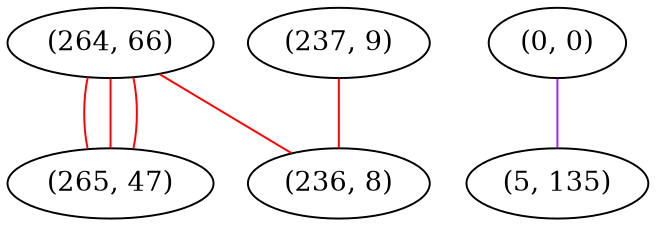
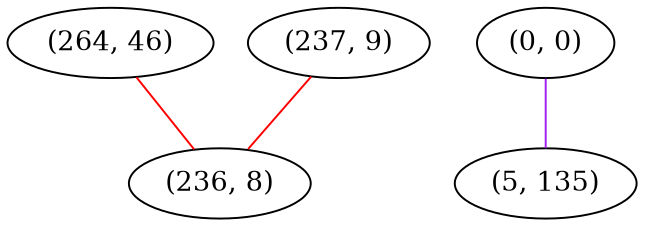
(111, 43) -> (111, 43)
(111, 183) -> none
